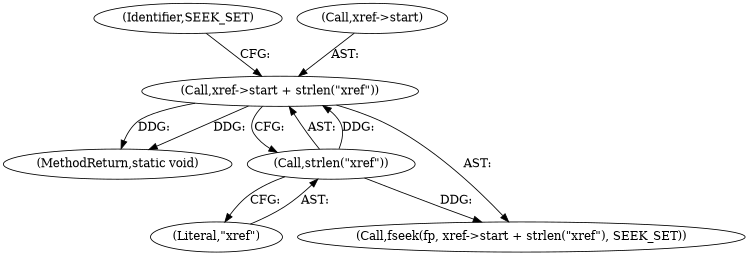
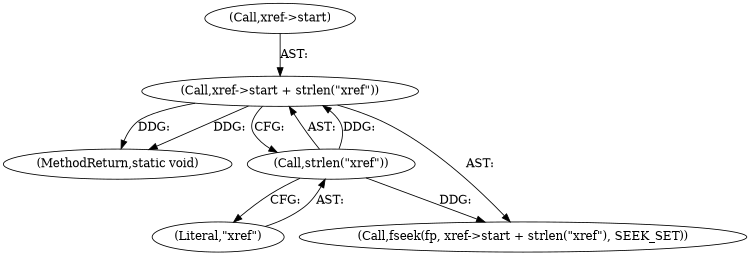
(188, 18) -> none
